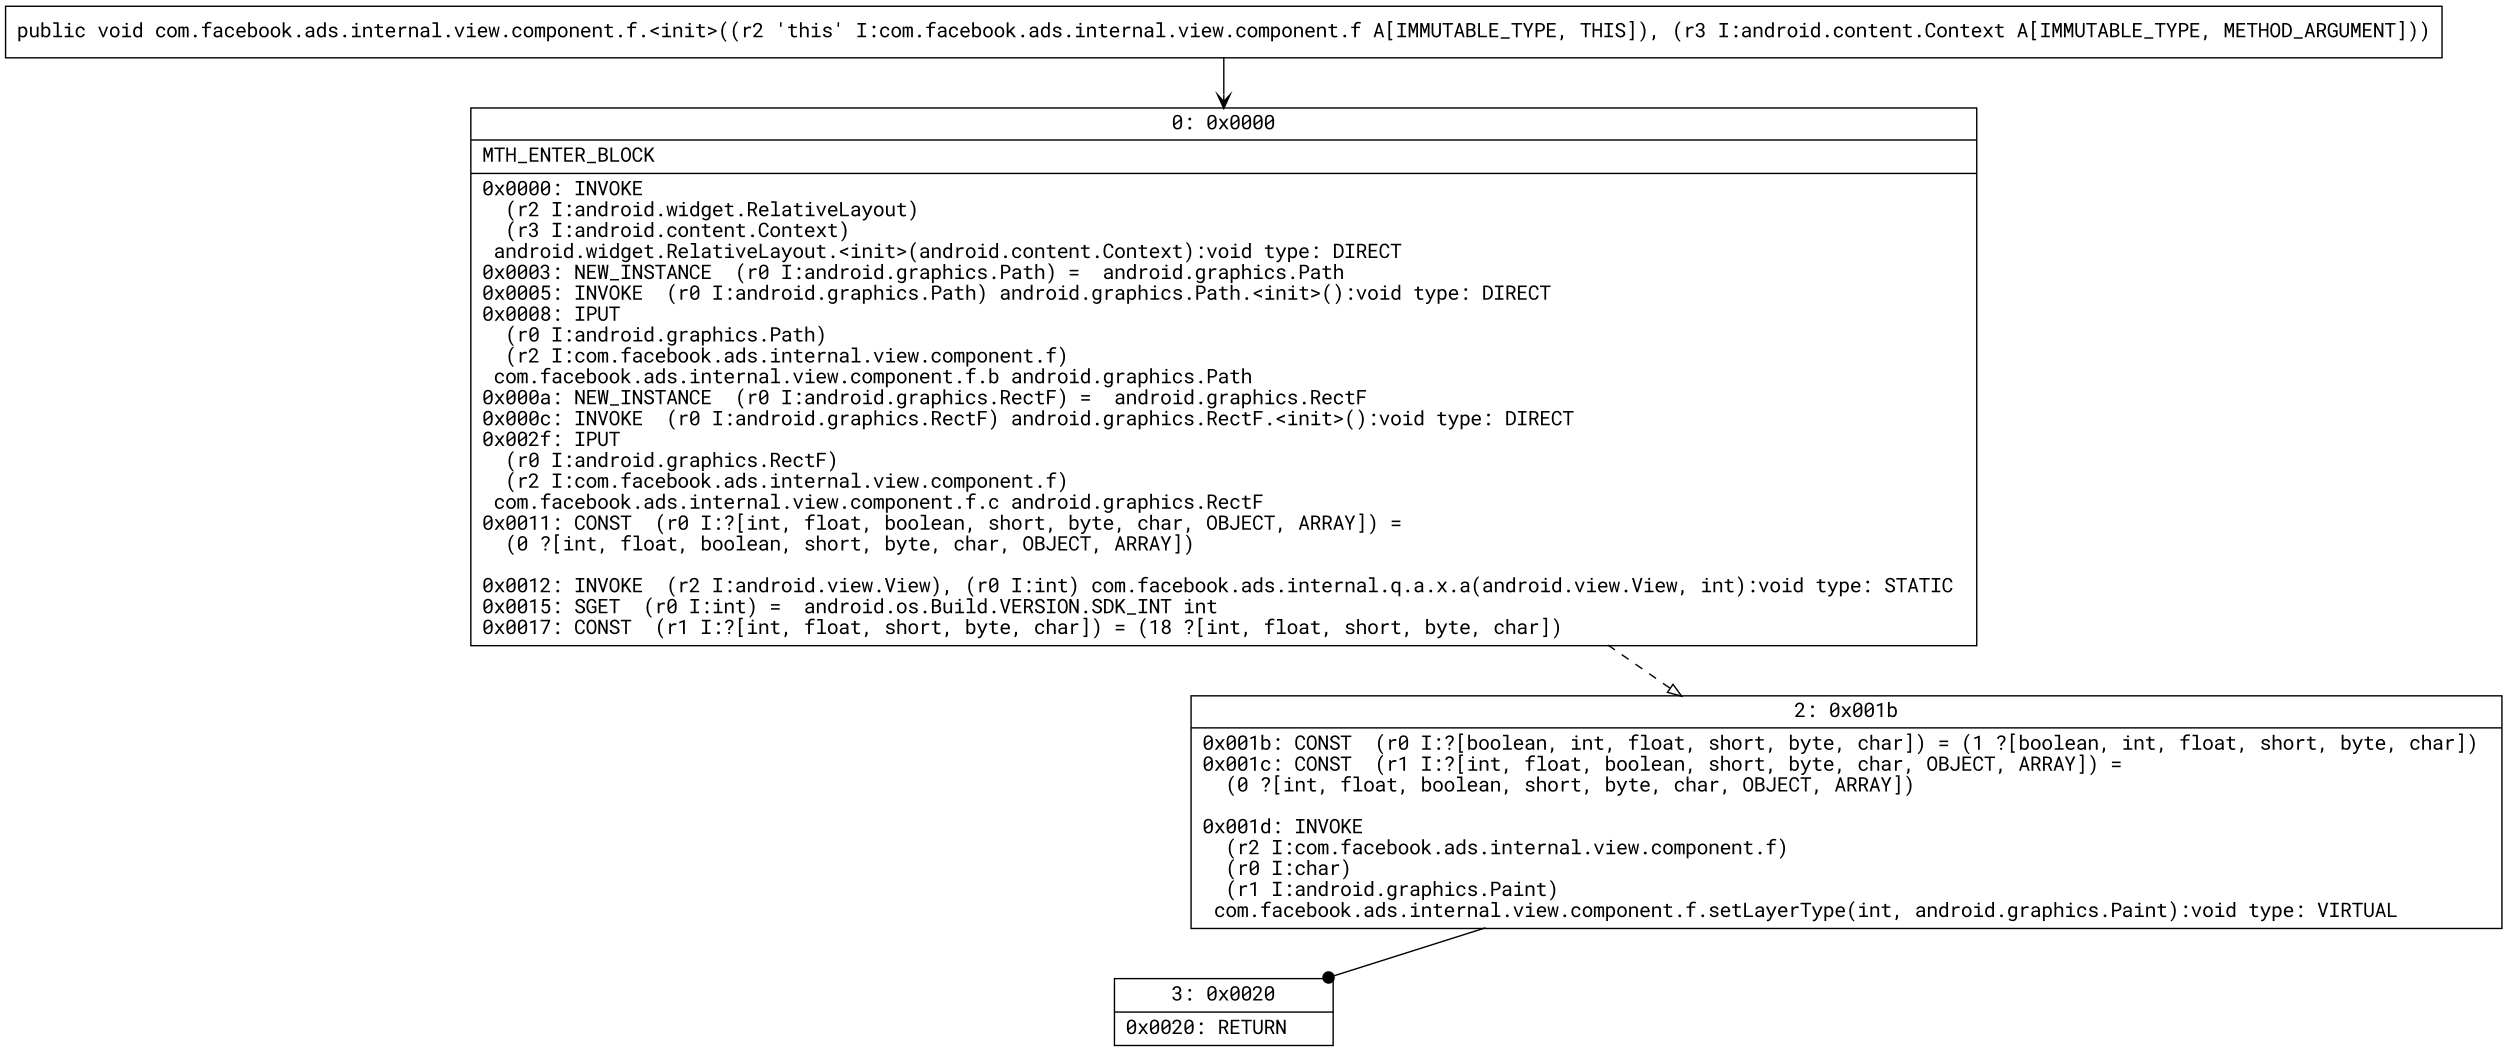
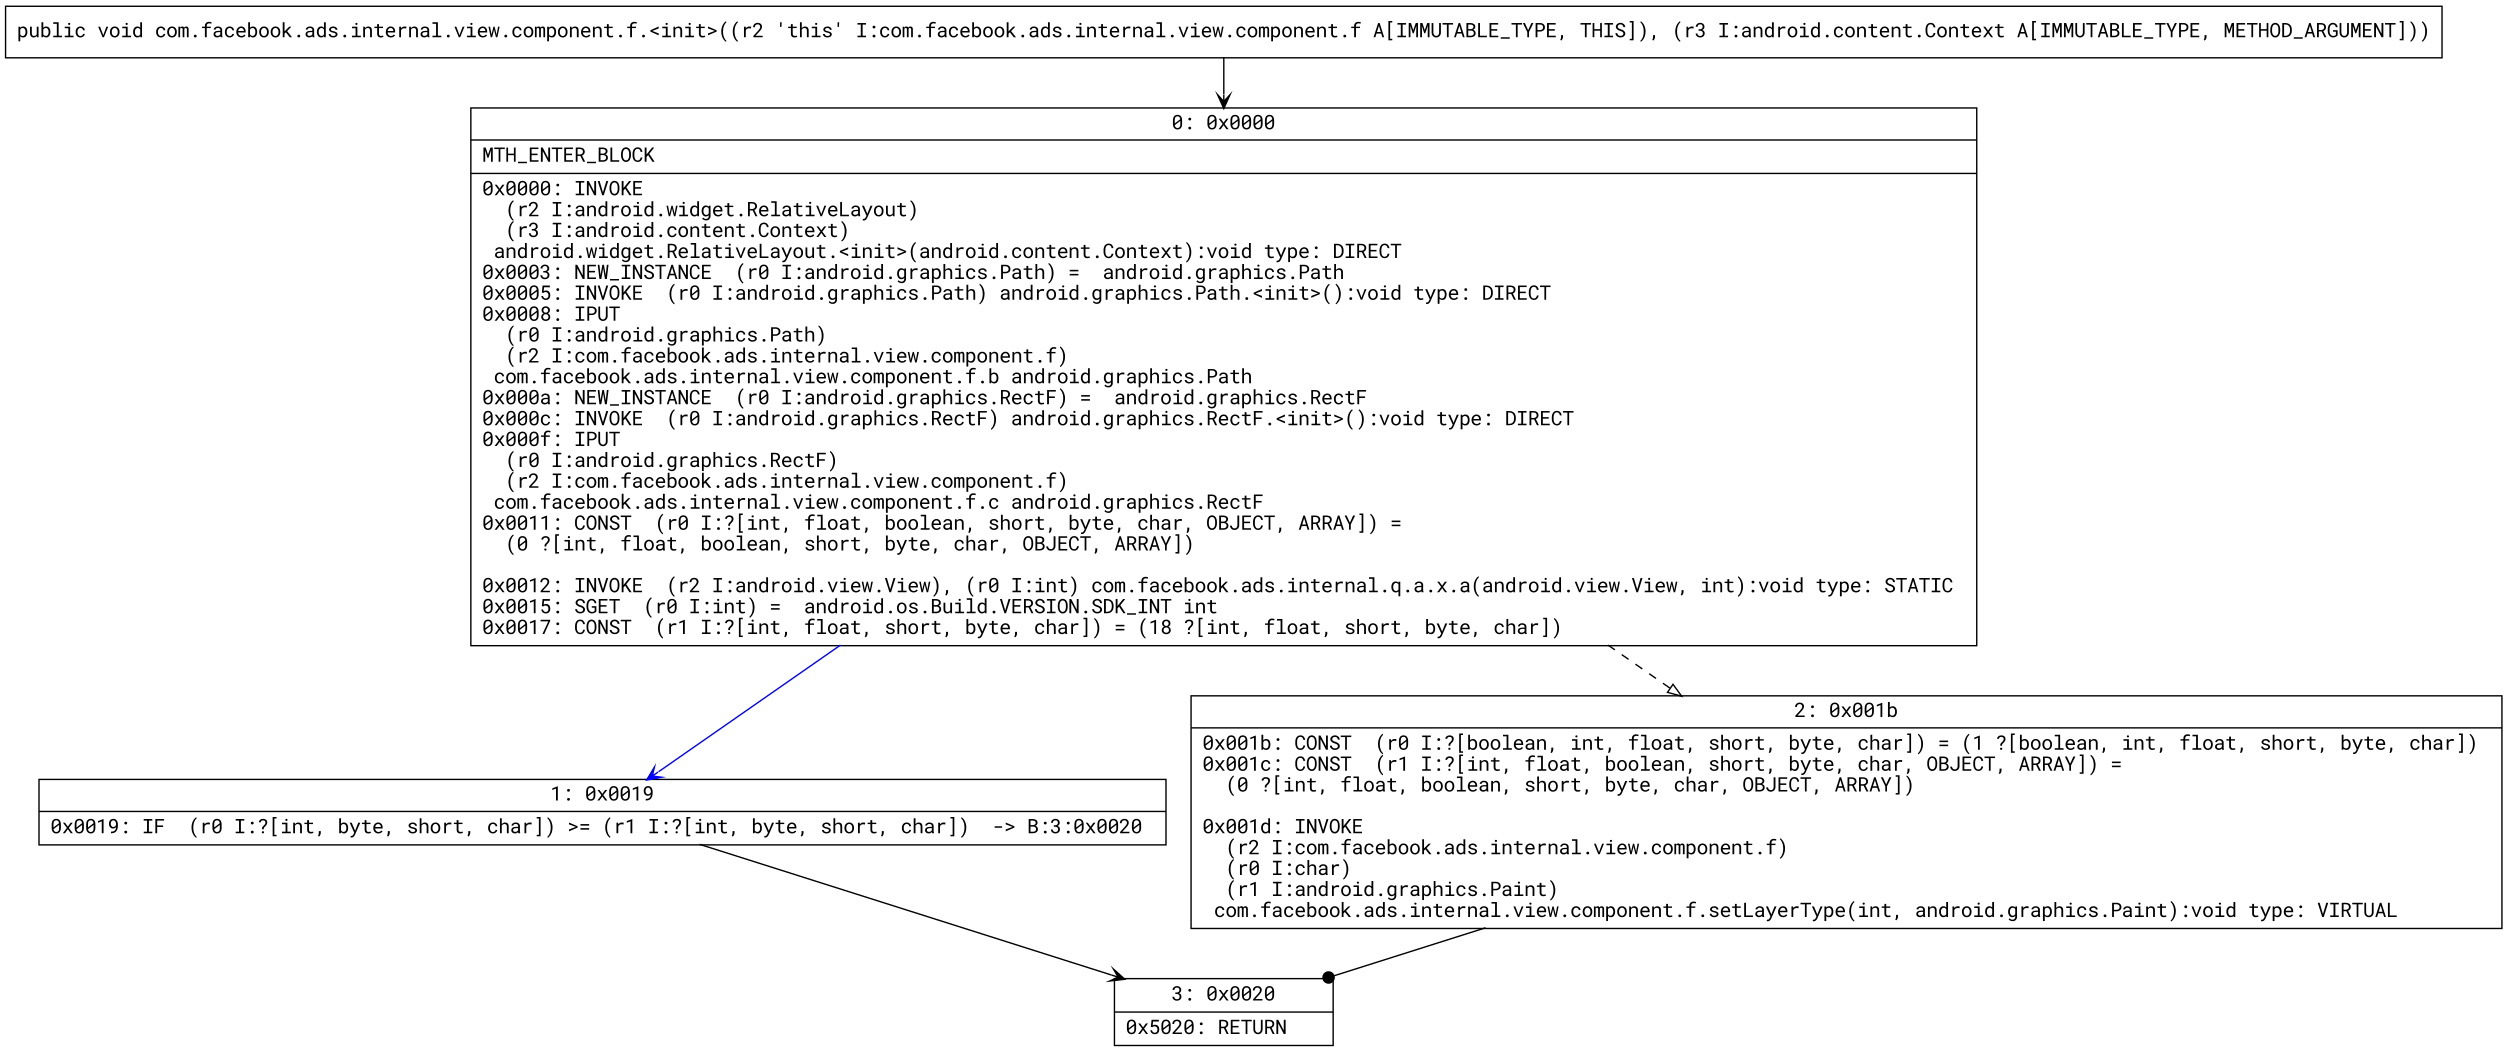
(563, 440) -> (563, 440)
none -> (602, 812)
(1224, 1028) -> (1224, 1028)
